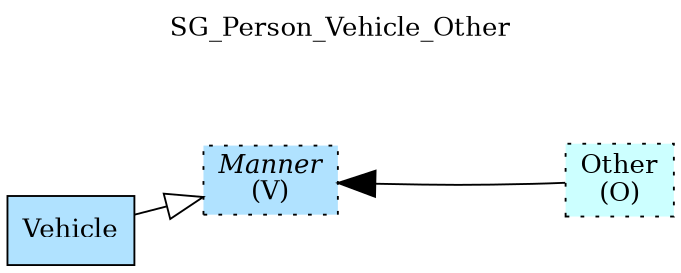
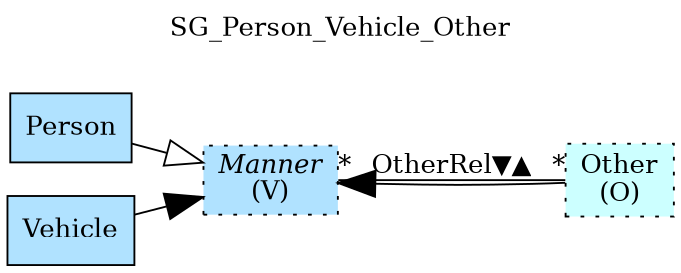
none -> (71, 128)
none -> (452, 180)
(151, 210) -> (151, 210)
